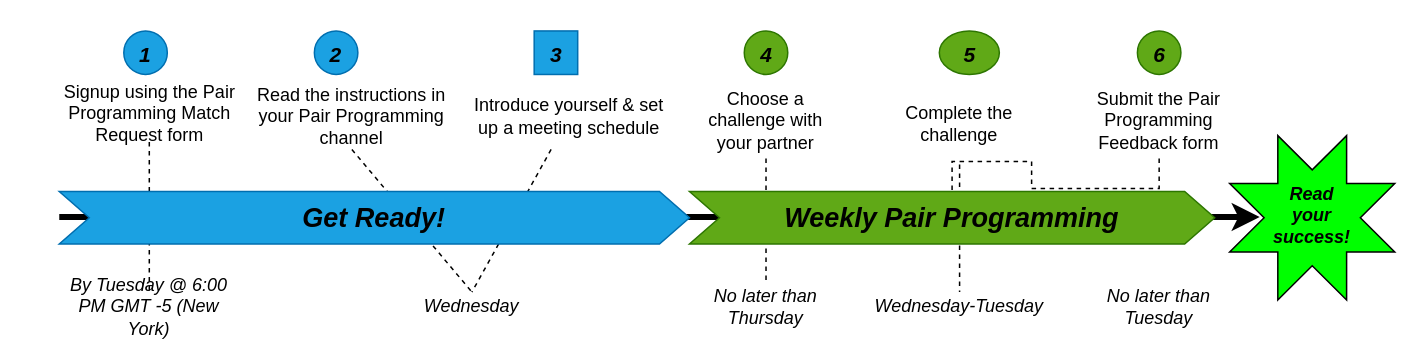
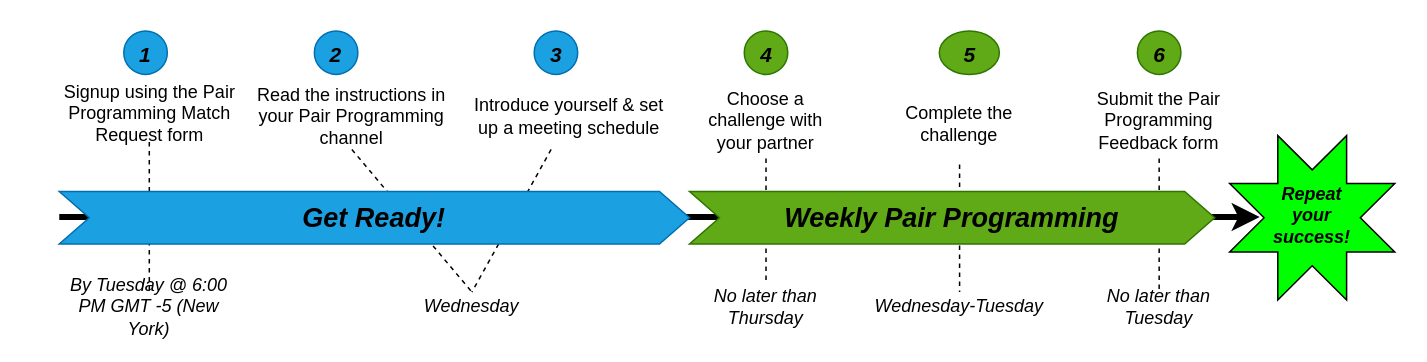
(556, 53) -> (556, 53)
(1031, 184) -> (1159, 268)
(1312, 215) -> (1312, 215)
